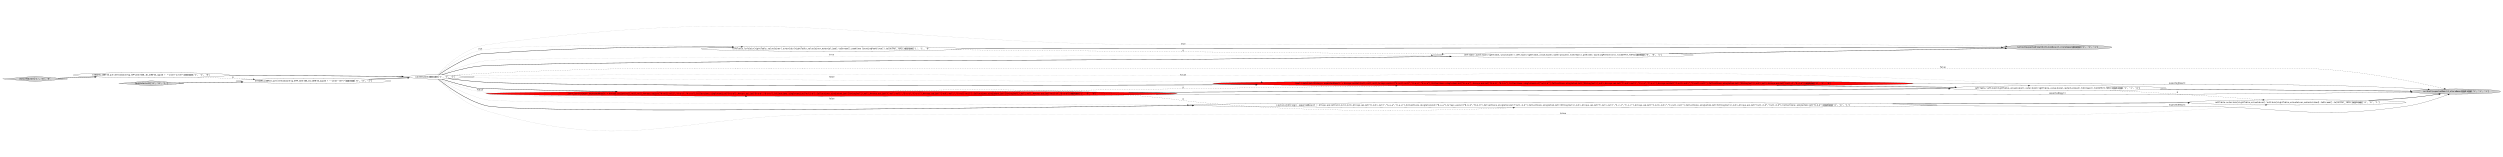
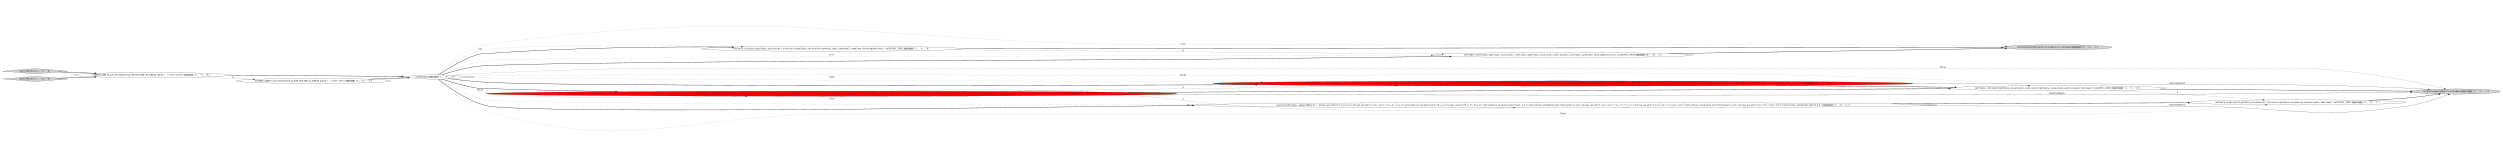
none -> (35, 71)
(151, 83) -> none
